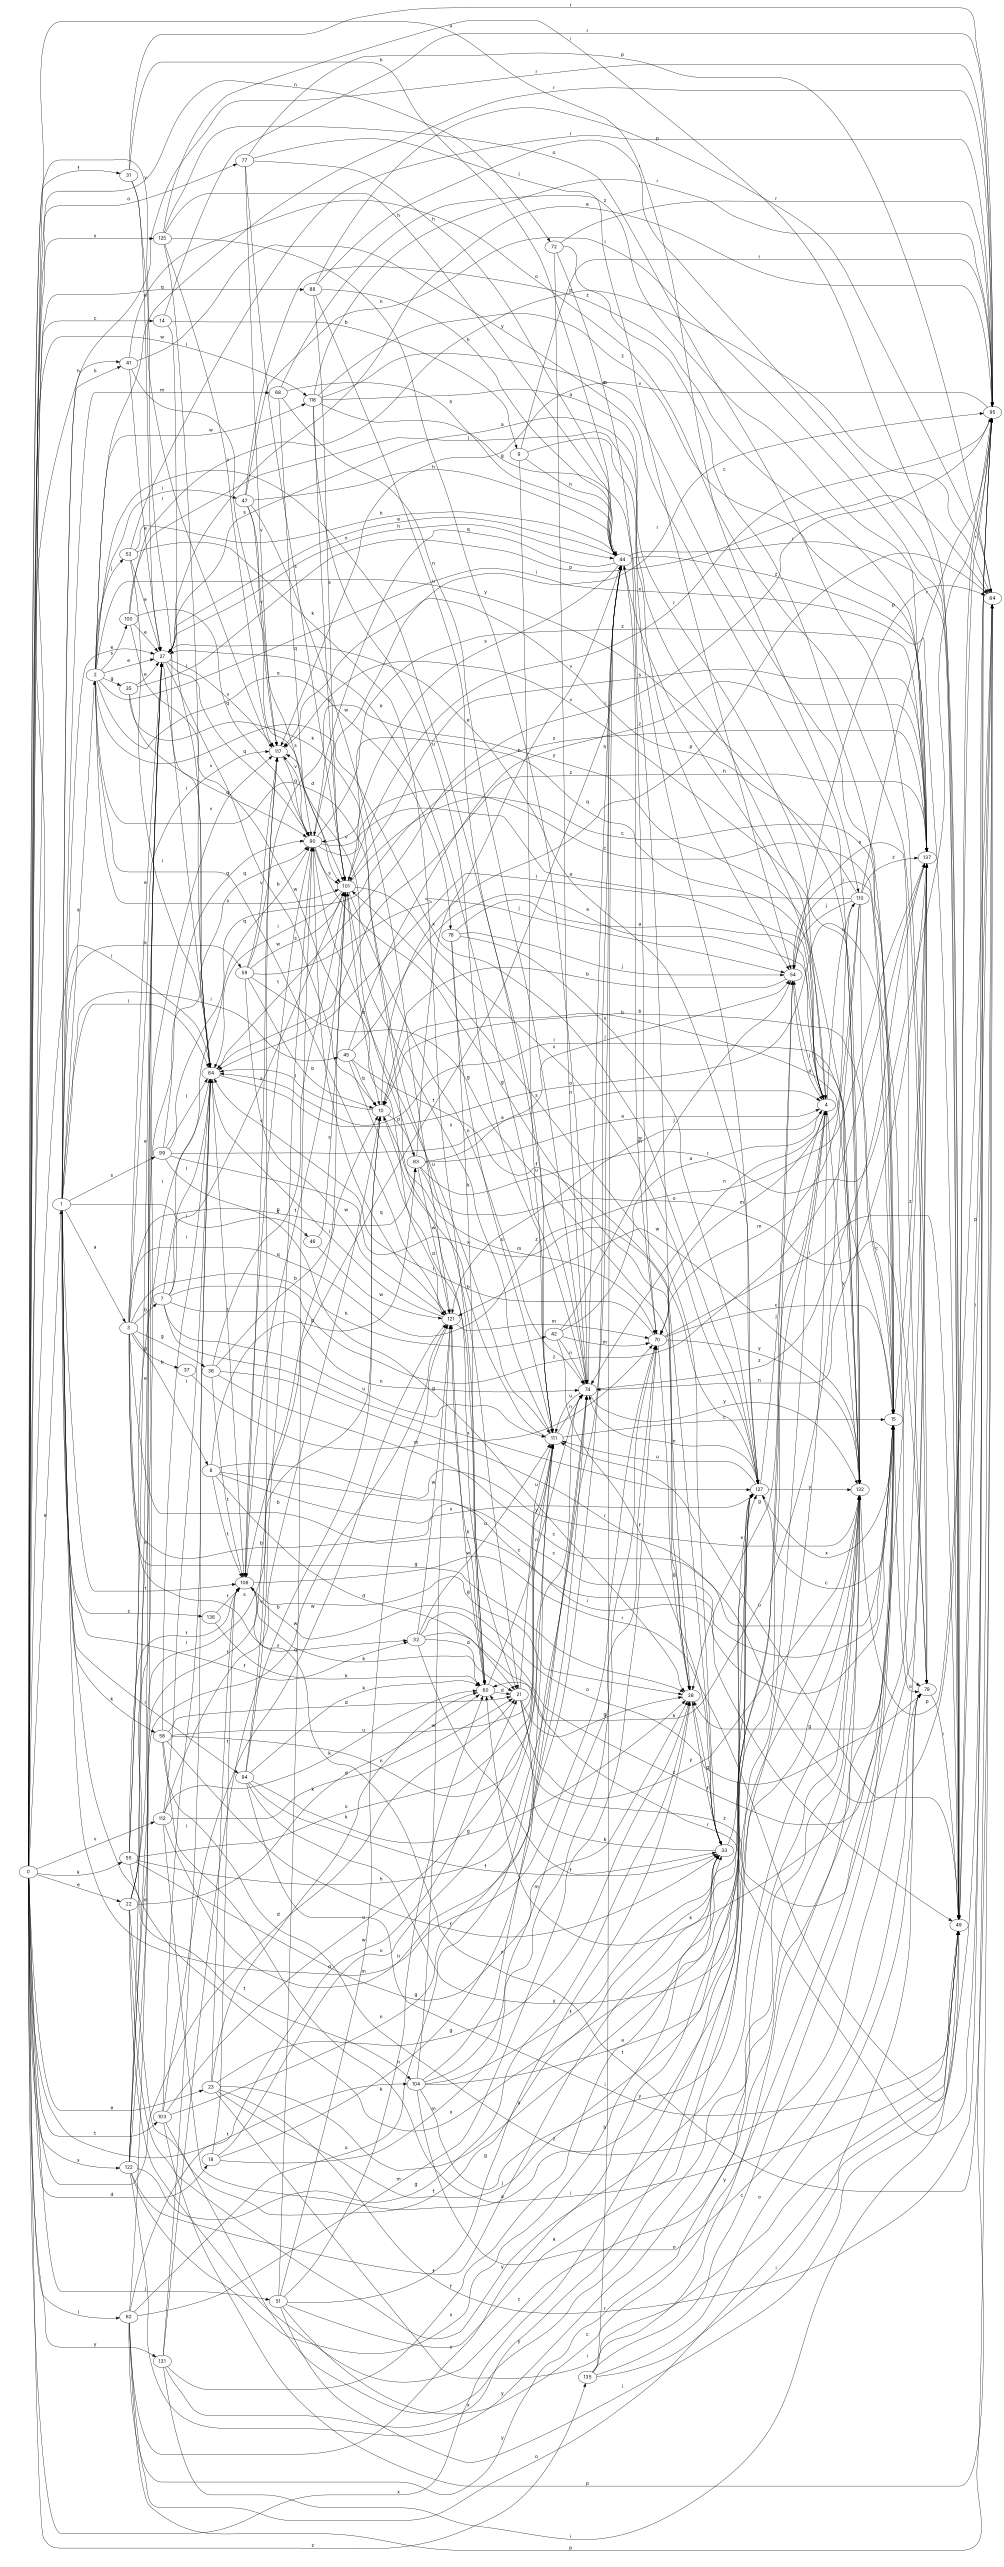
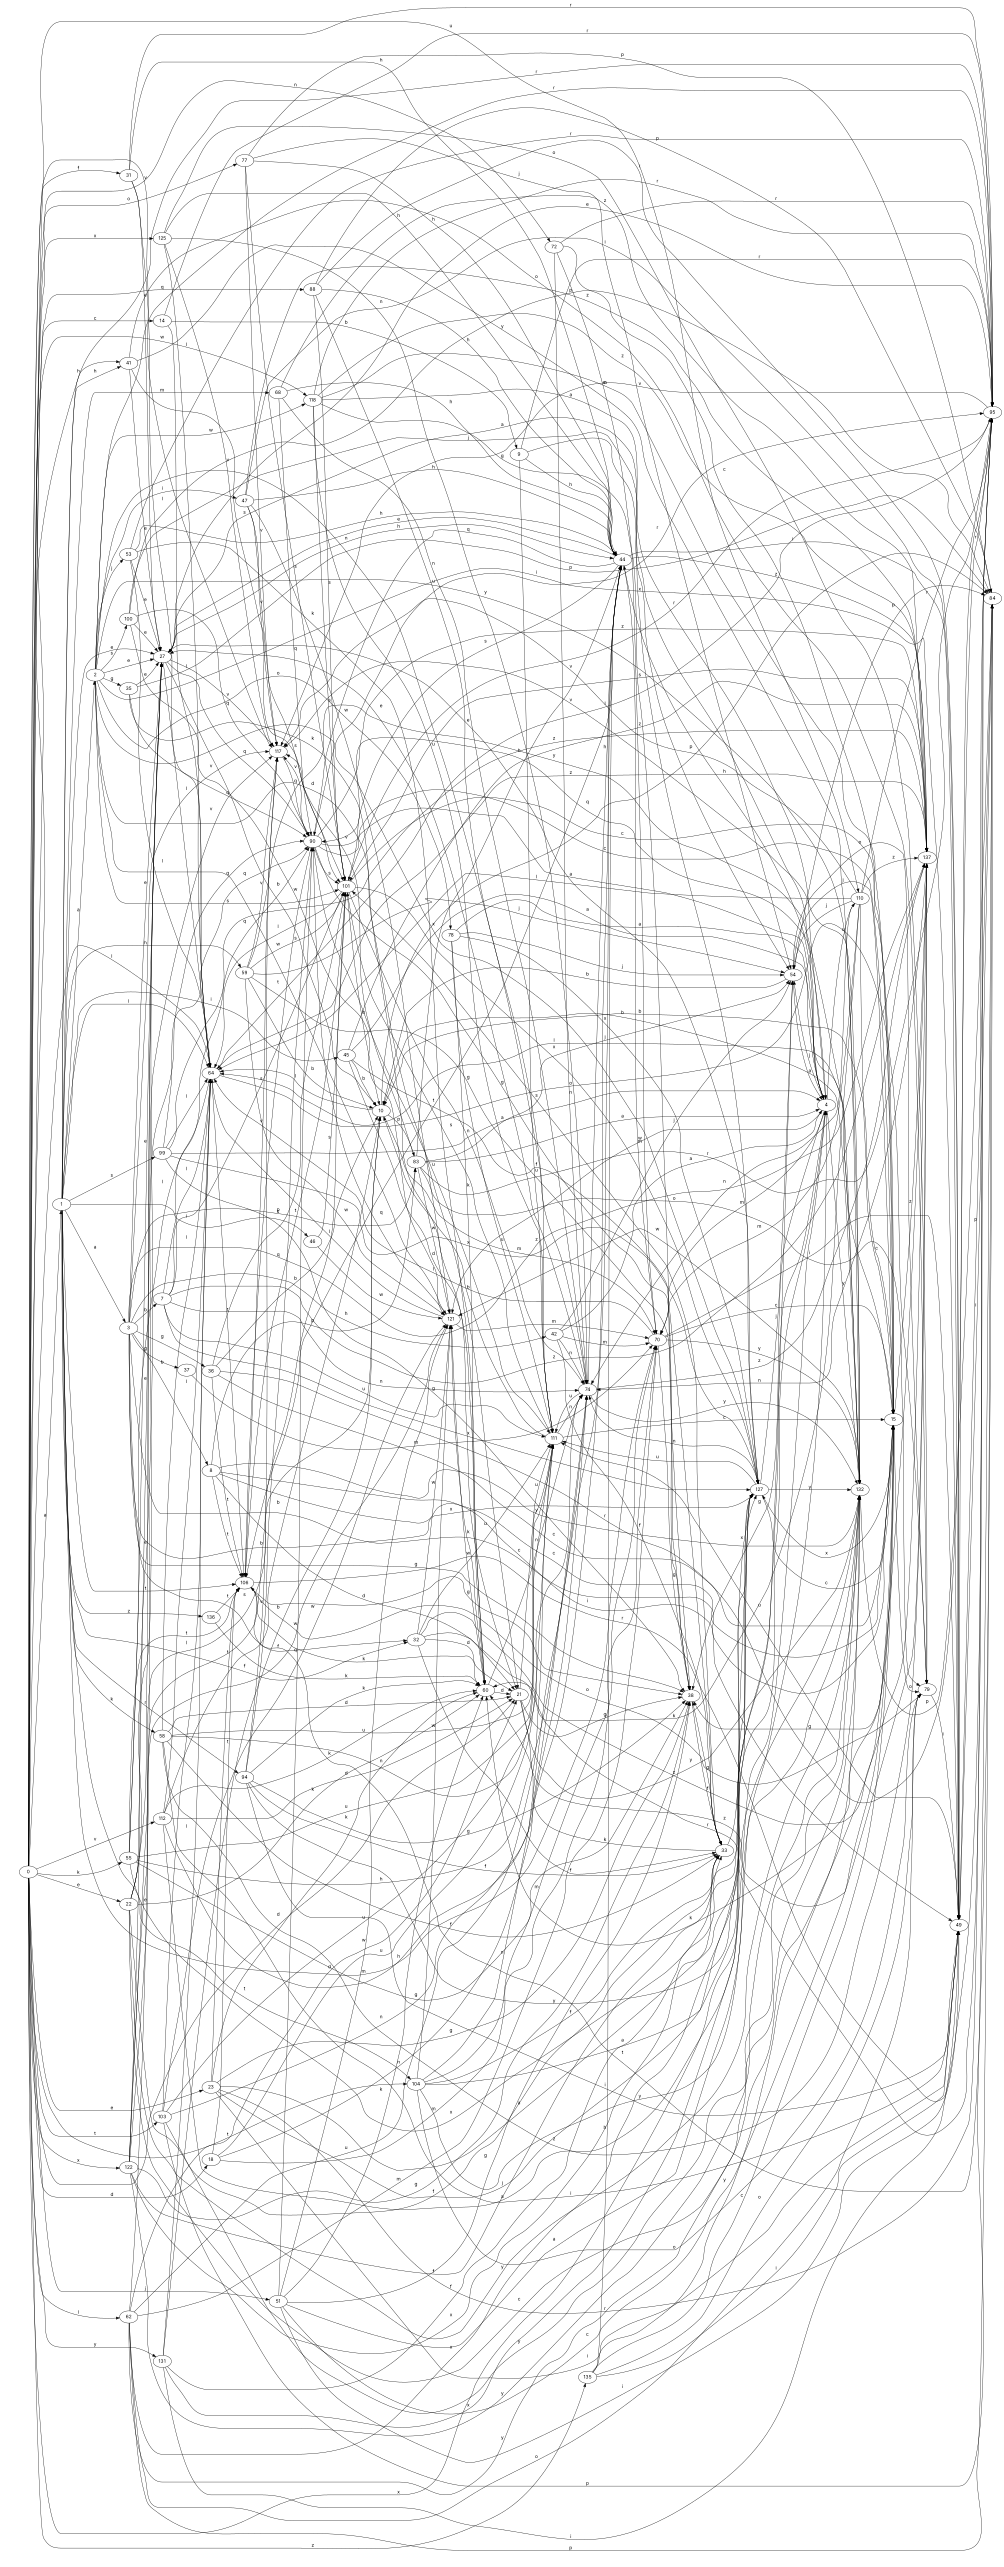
(930, 528) -> none
(146, 943) -> (146, 943)
